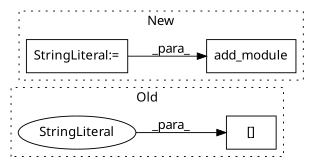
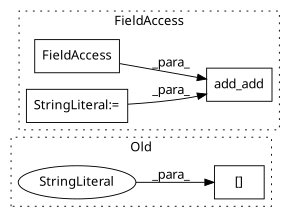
(161, 22) -> (149, 22)
none -> (77, 56)
(251, 56) -> (239, 85)
